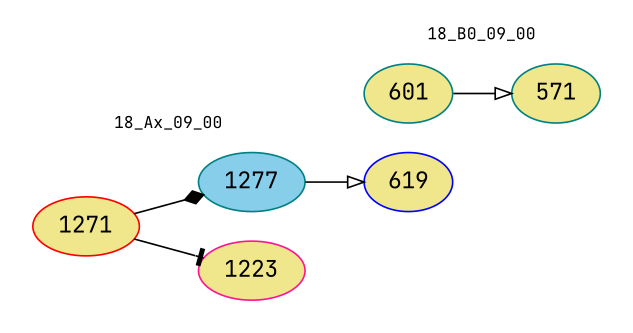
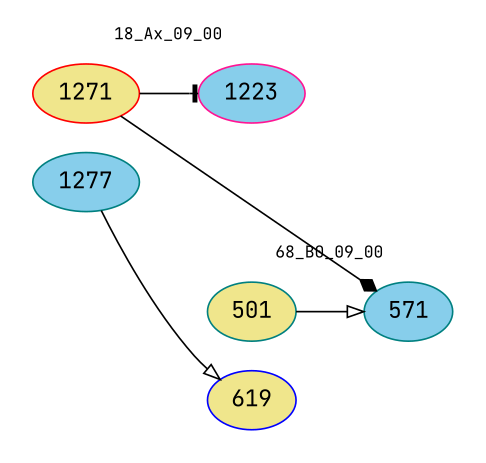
(482, 35) -> (330, 253)
(408, 93) -> (252, 312)
(556, 93) -> (408, 312)
(159, 207) -> (240, 198)
(252, 271) -> (252, 93)
